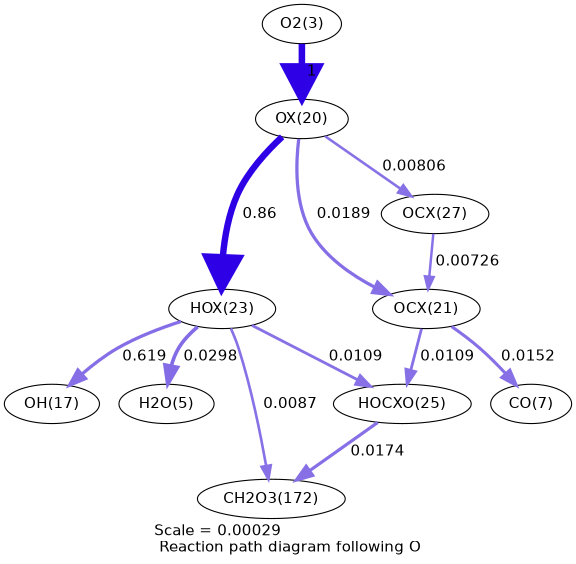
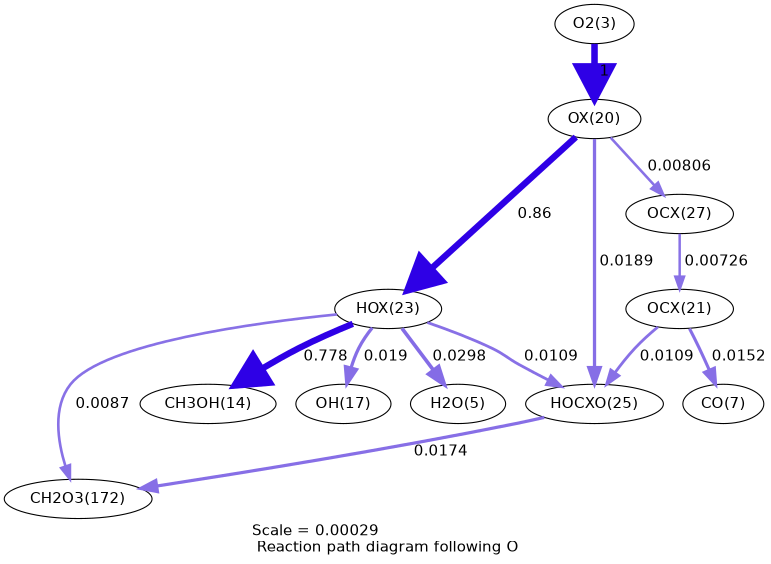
(309, 228) -> (595, 253)
(143, 356) -> (384, 356)
none -> (208, 404)
